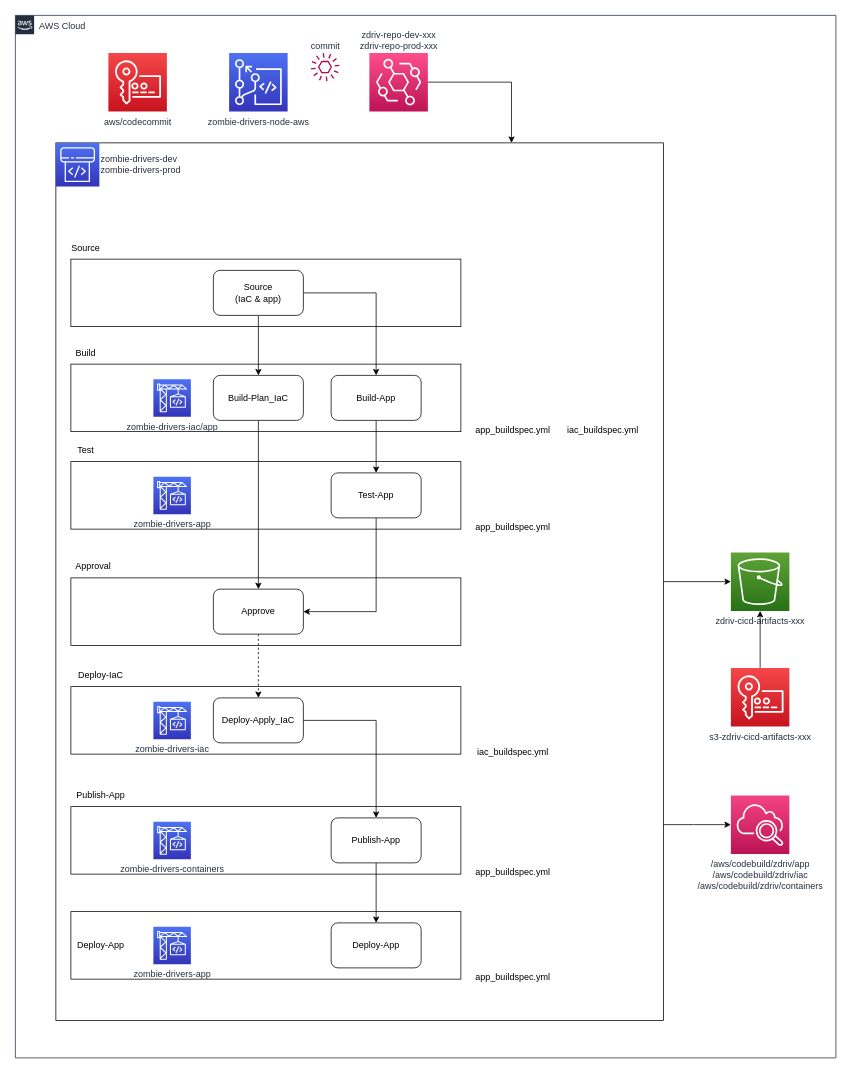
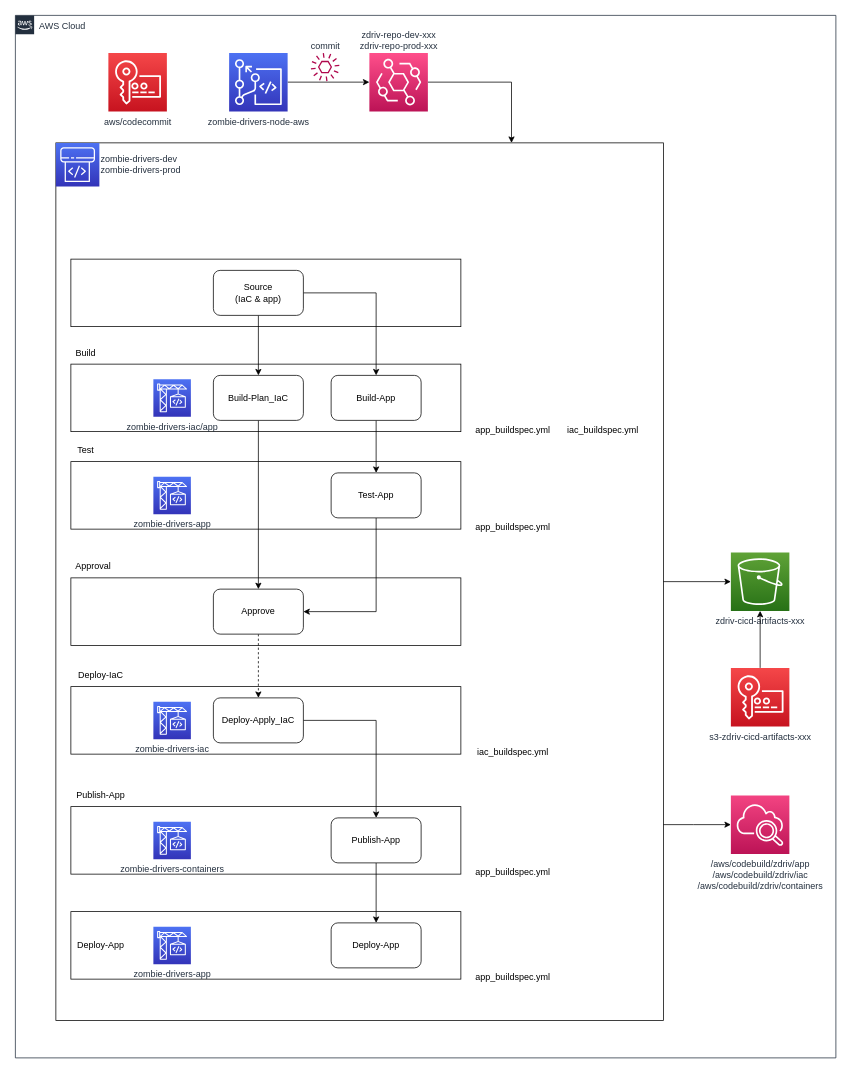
none -> (363, 82)
(86, 248) -> none
